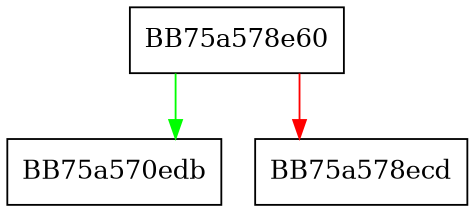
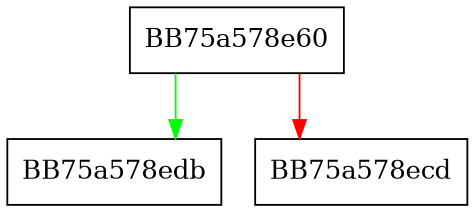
(114, 172) -> (114, 172)
